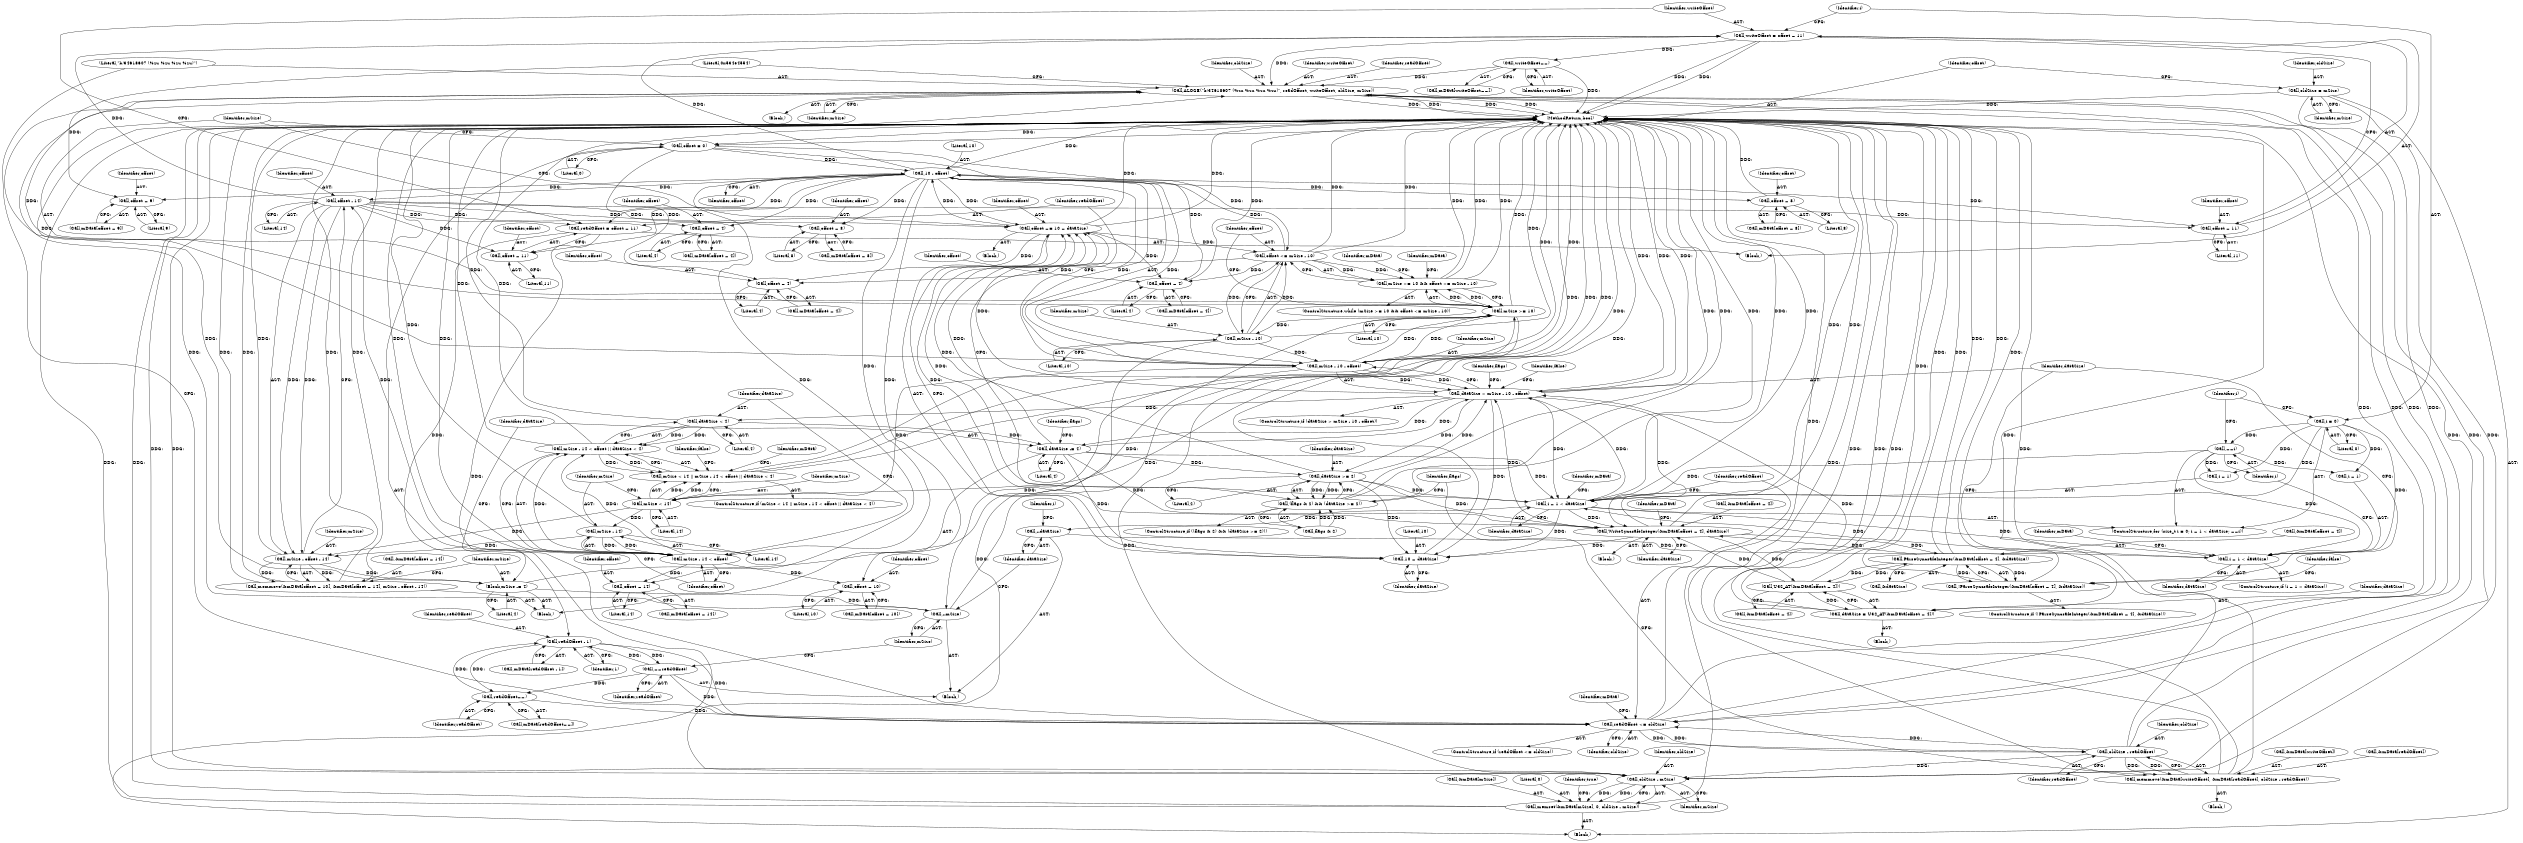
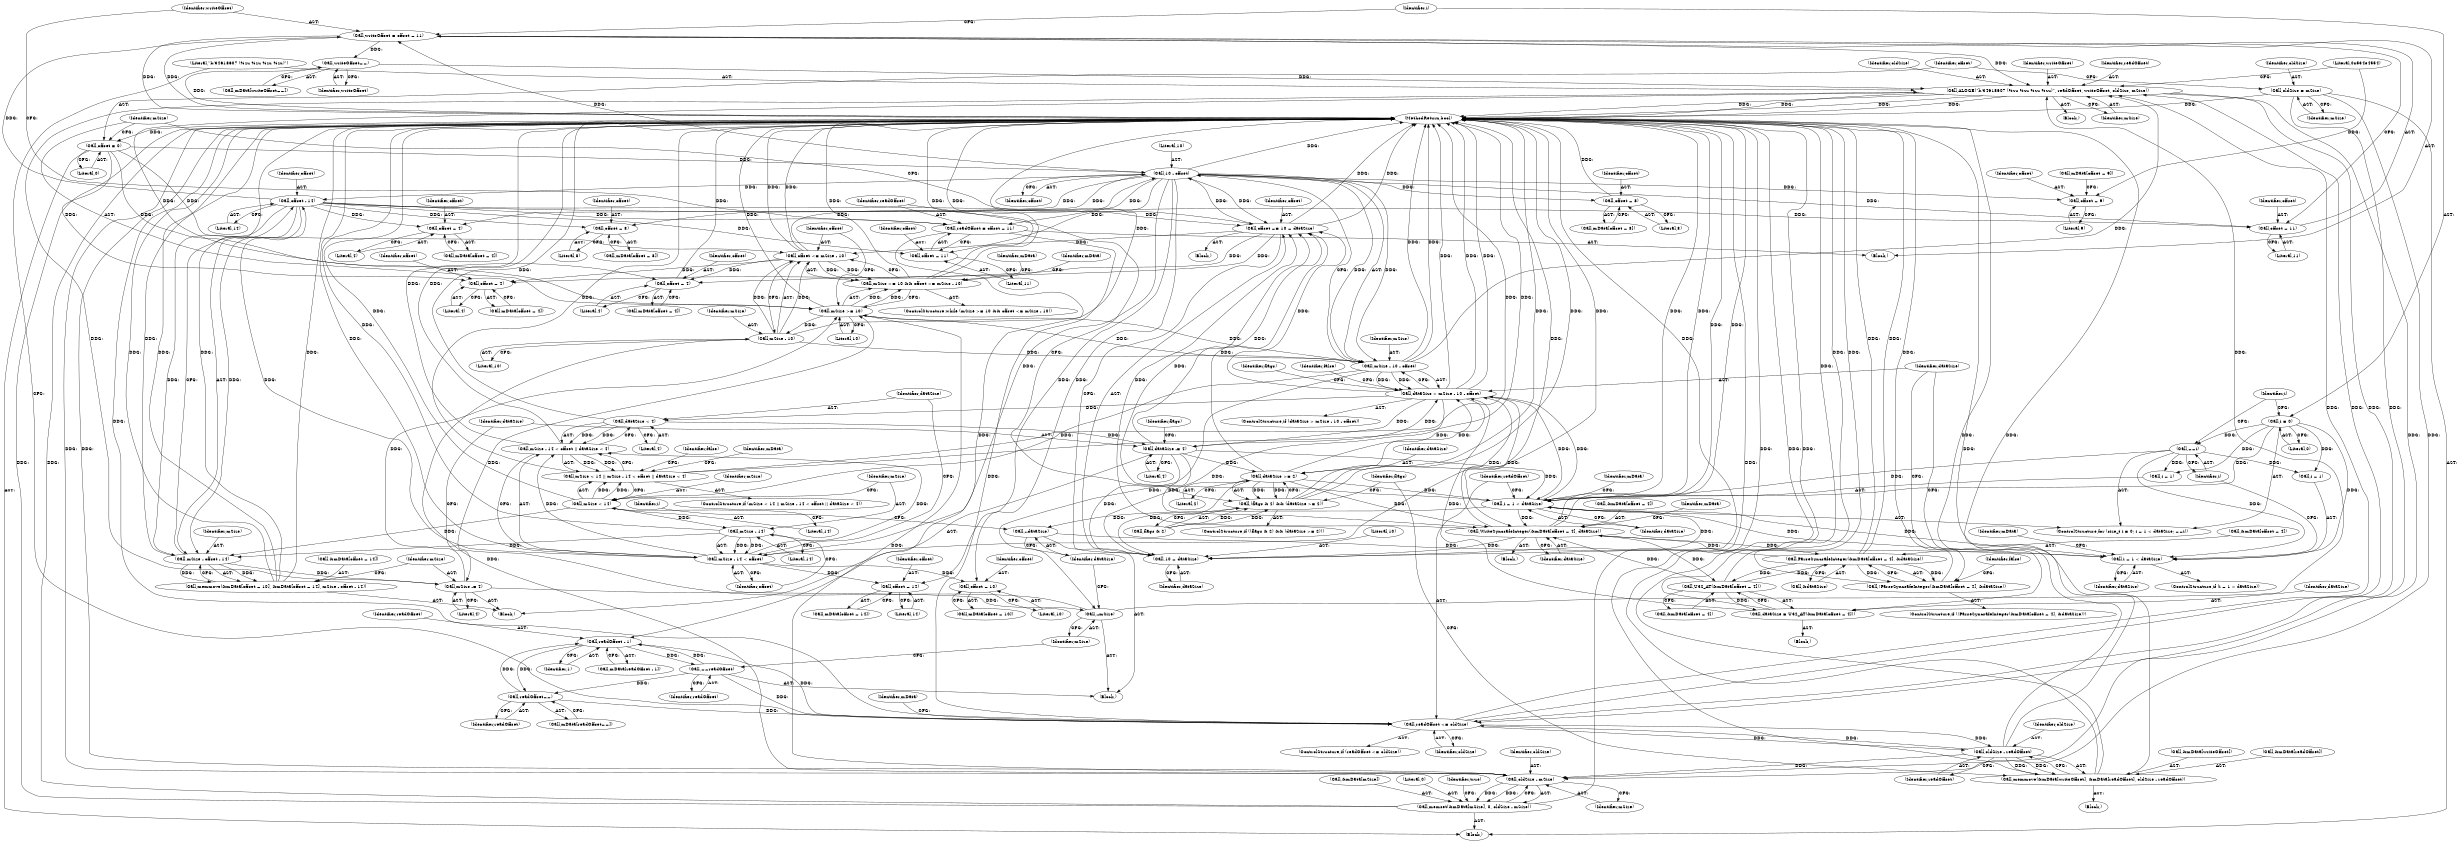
(118, 214) -> none
(507, 587) -> (464, 587)
